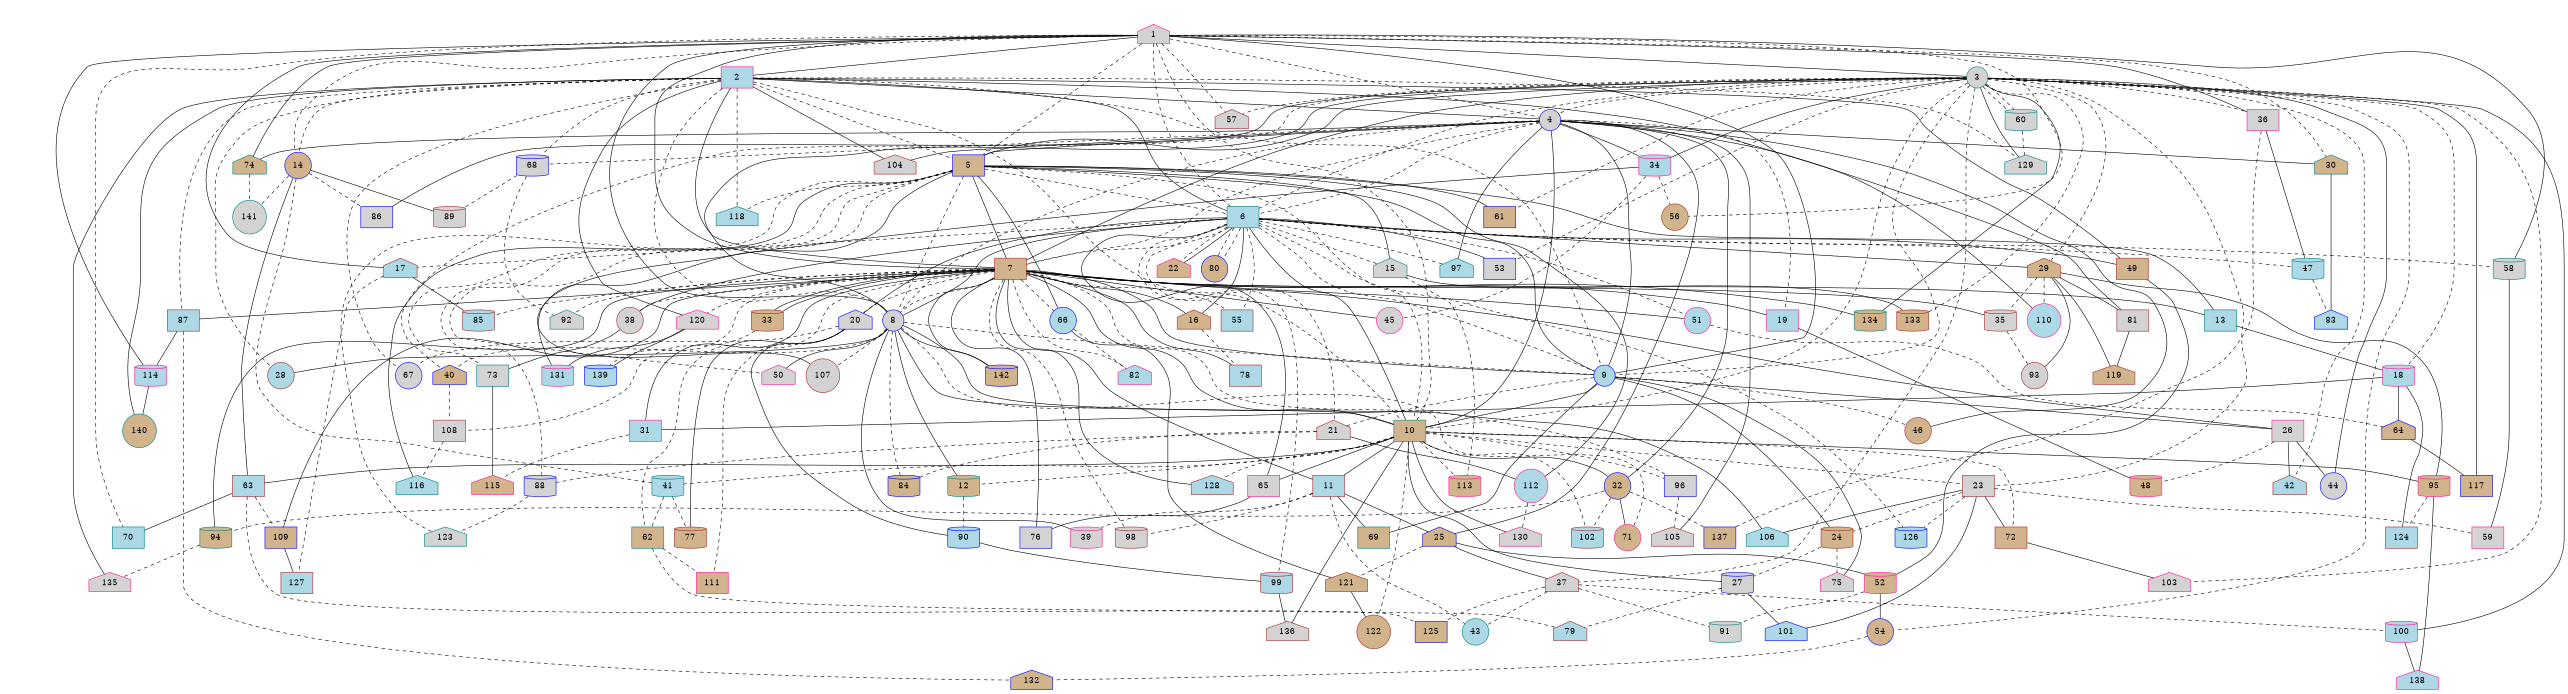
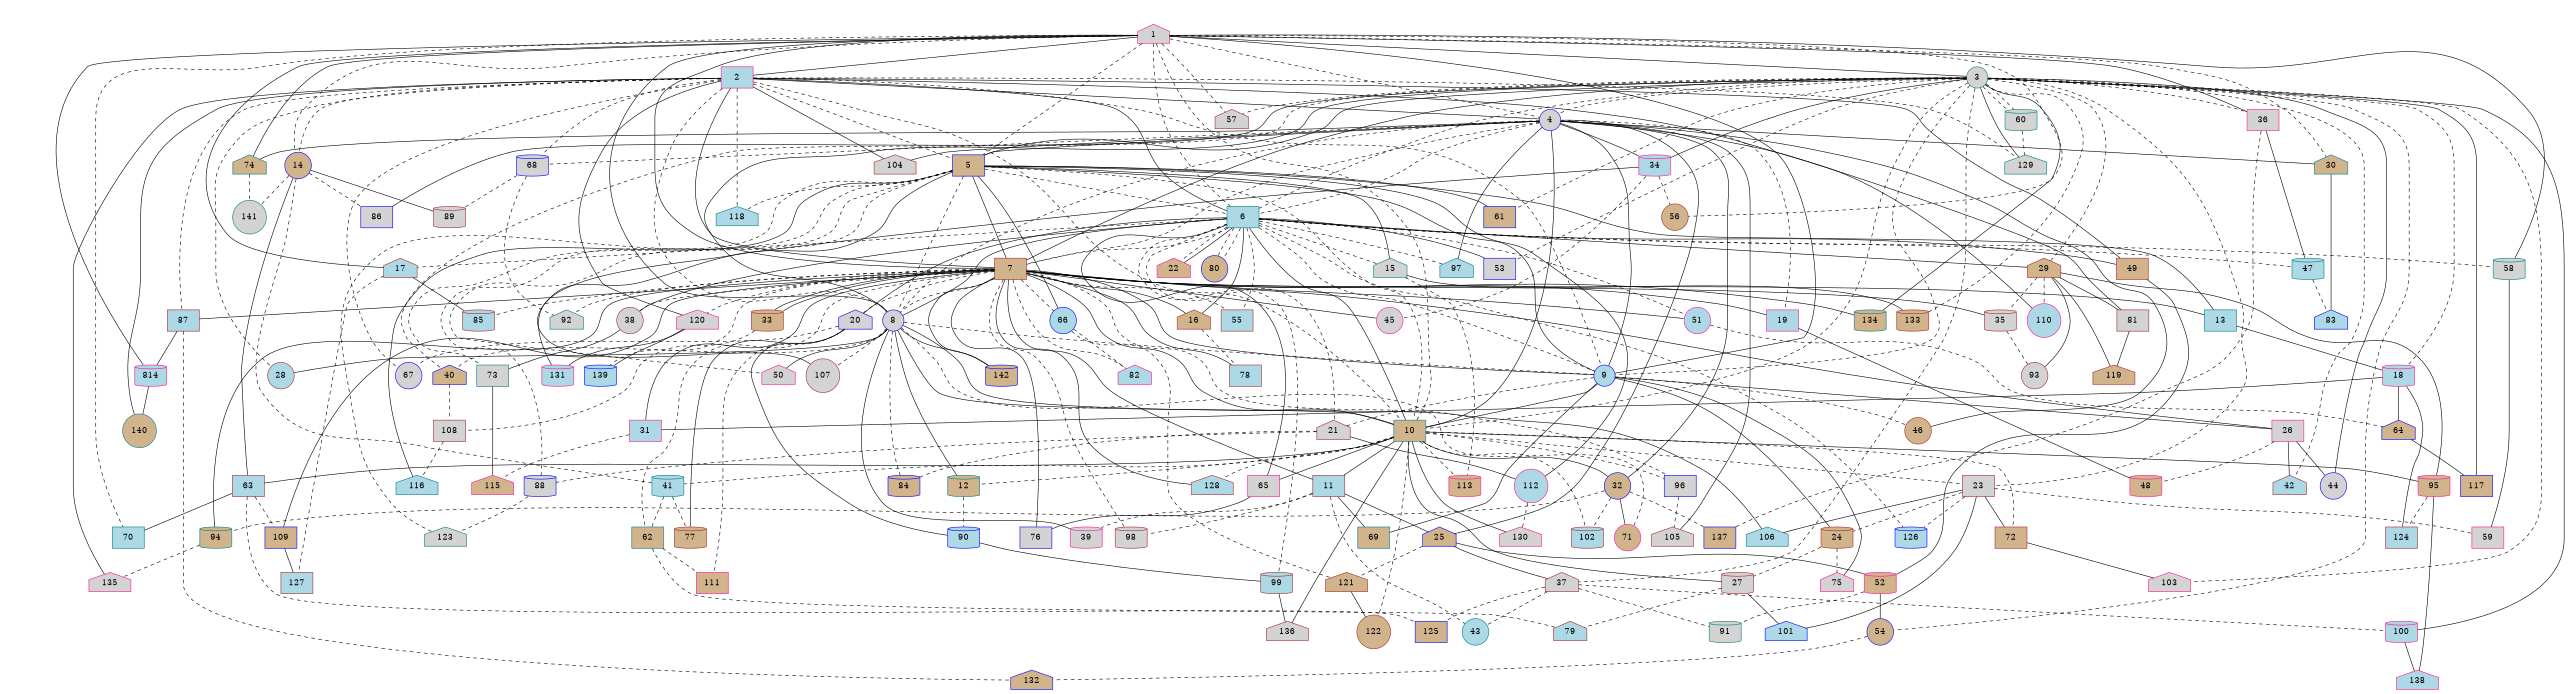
(151, 376) -> (151, 376)
(1168, 450) -> (1168, 450)
(1738, 583) -> (1738, 583)
